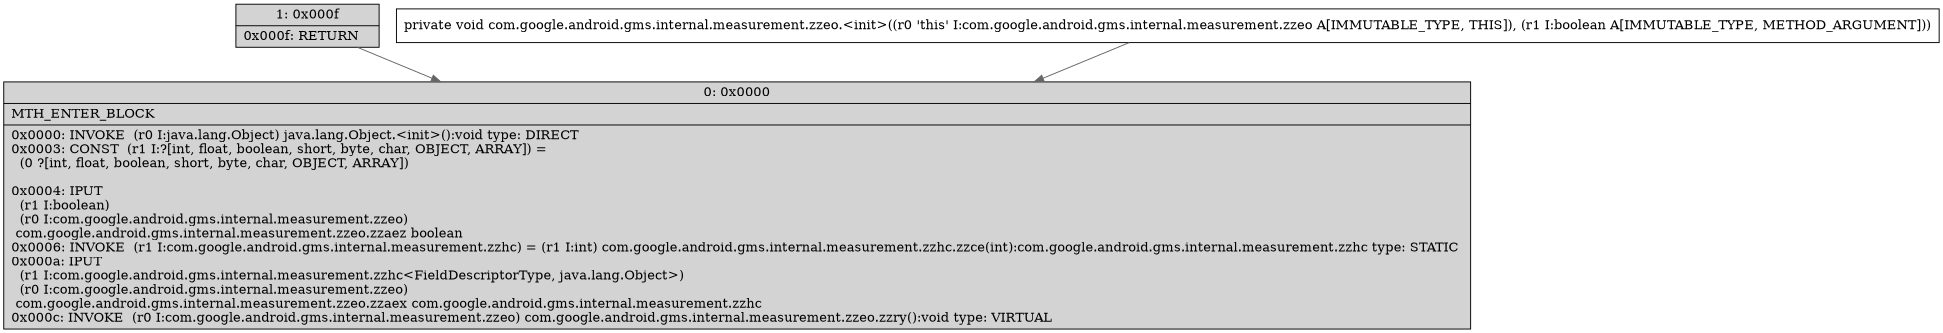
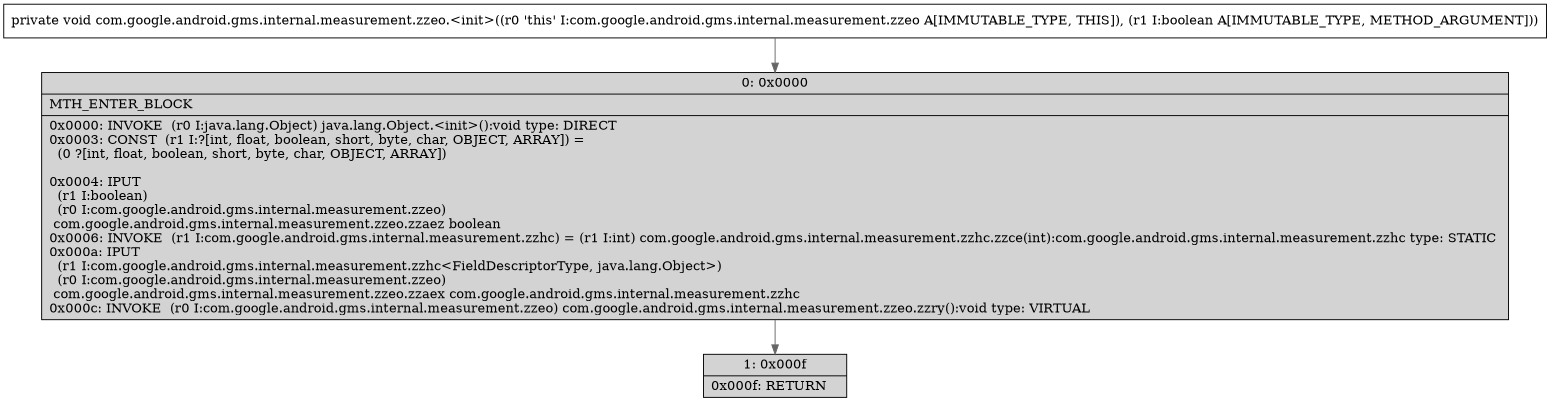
(395, 63) -> (775, 332)
